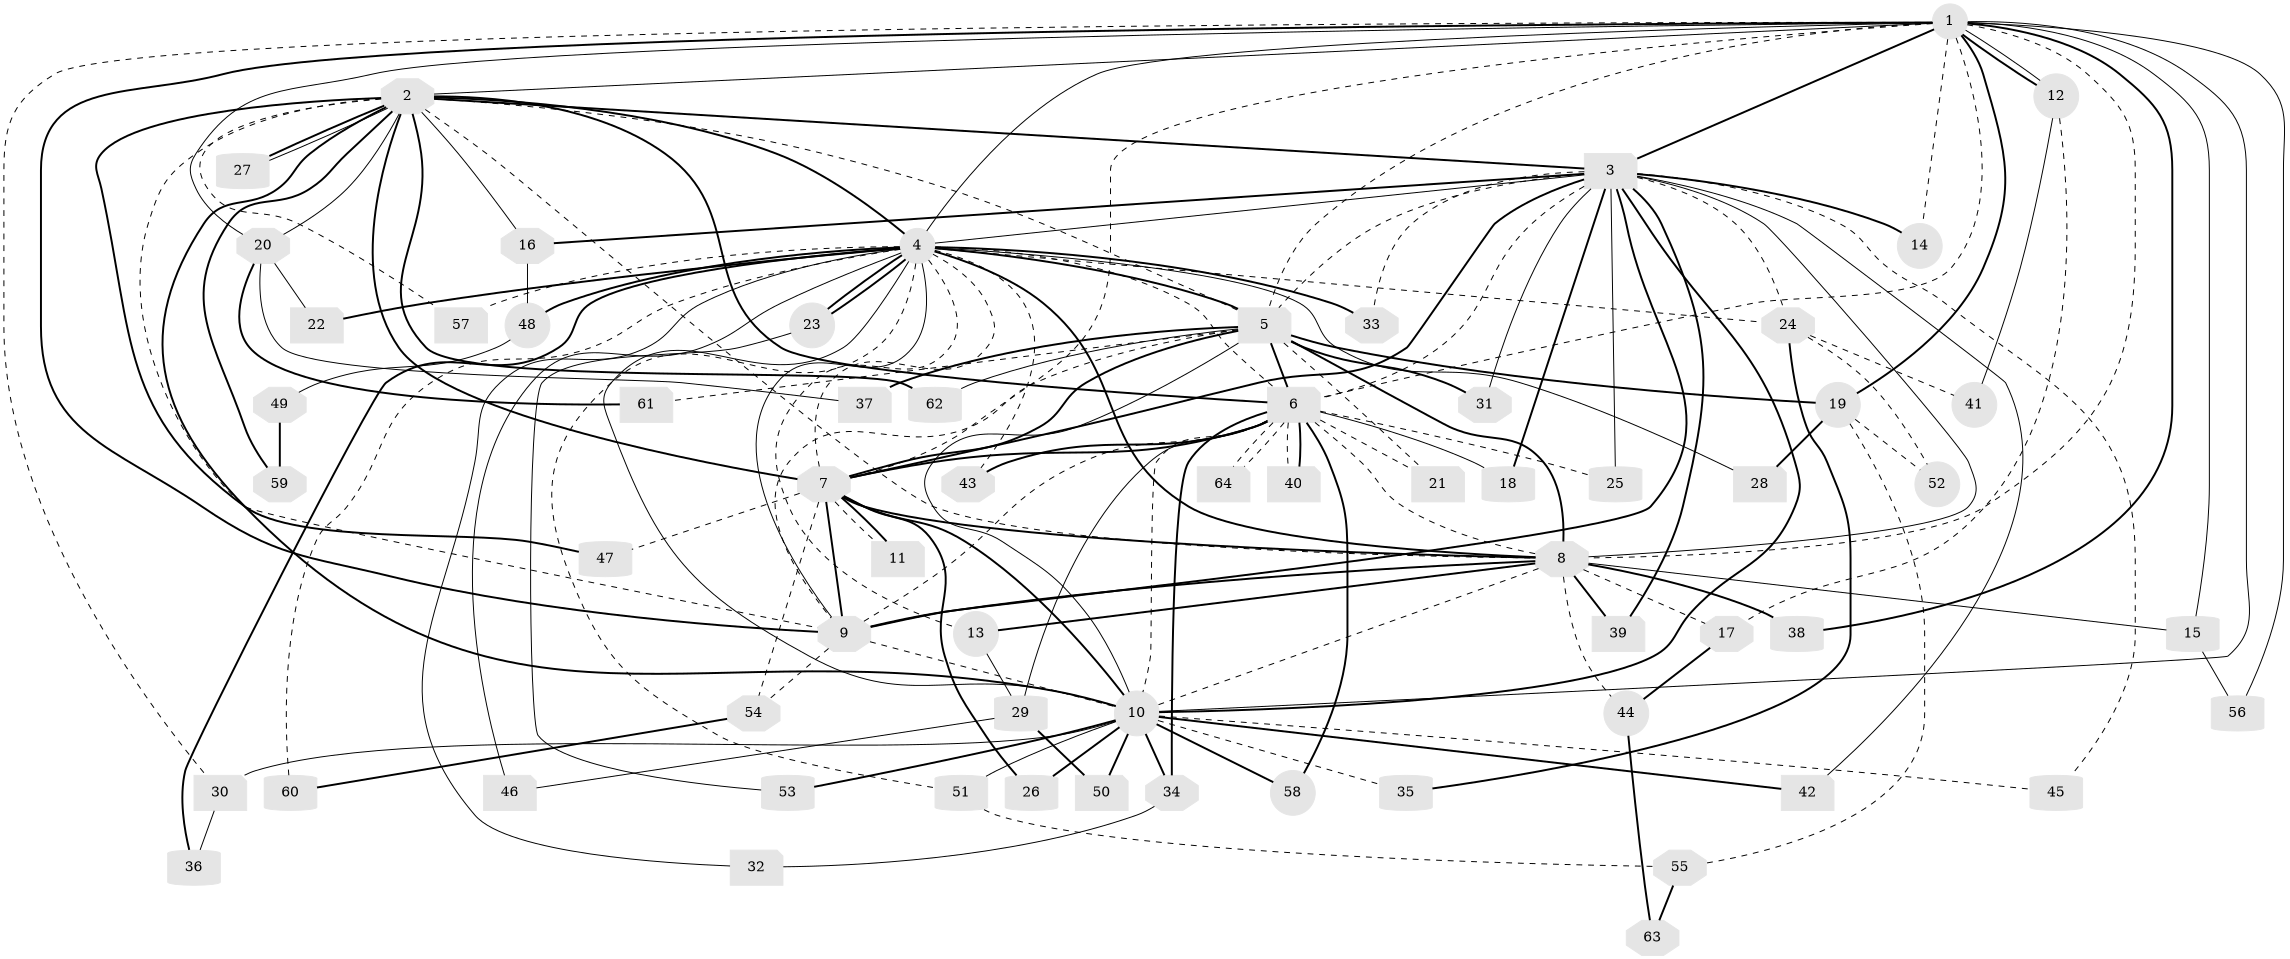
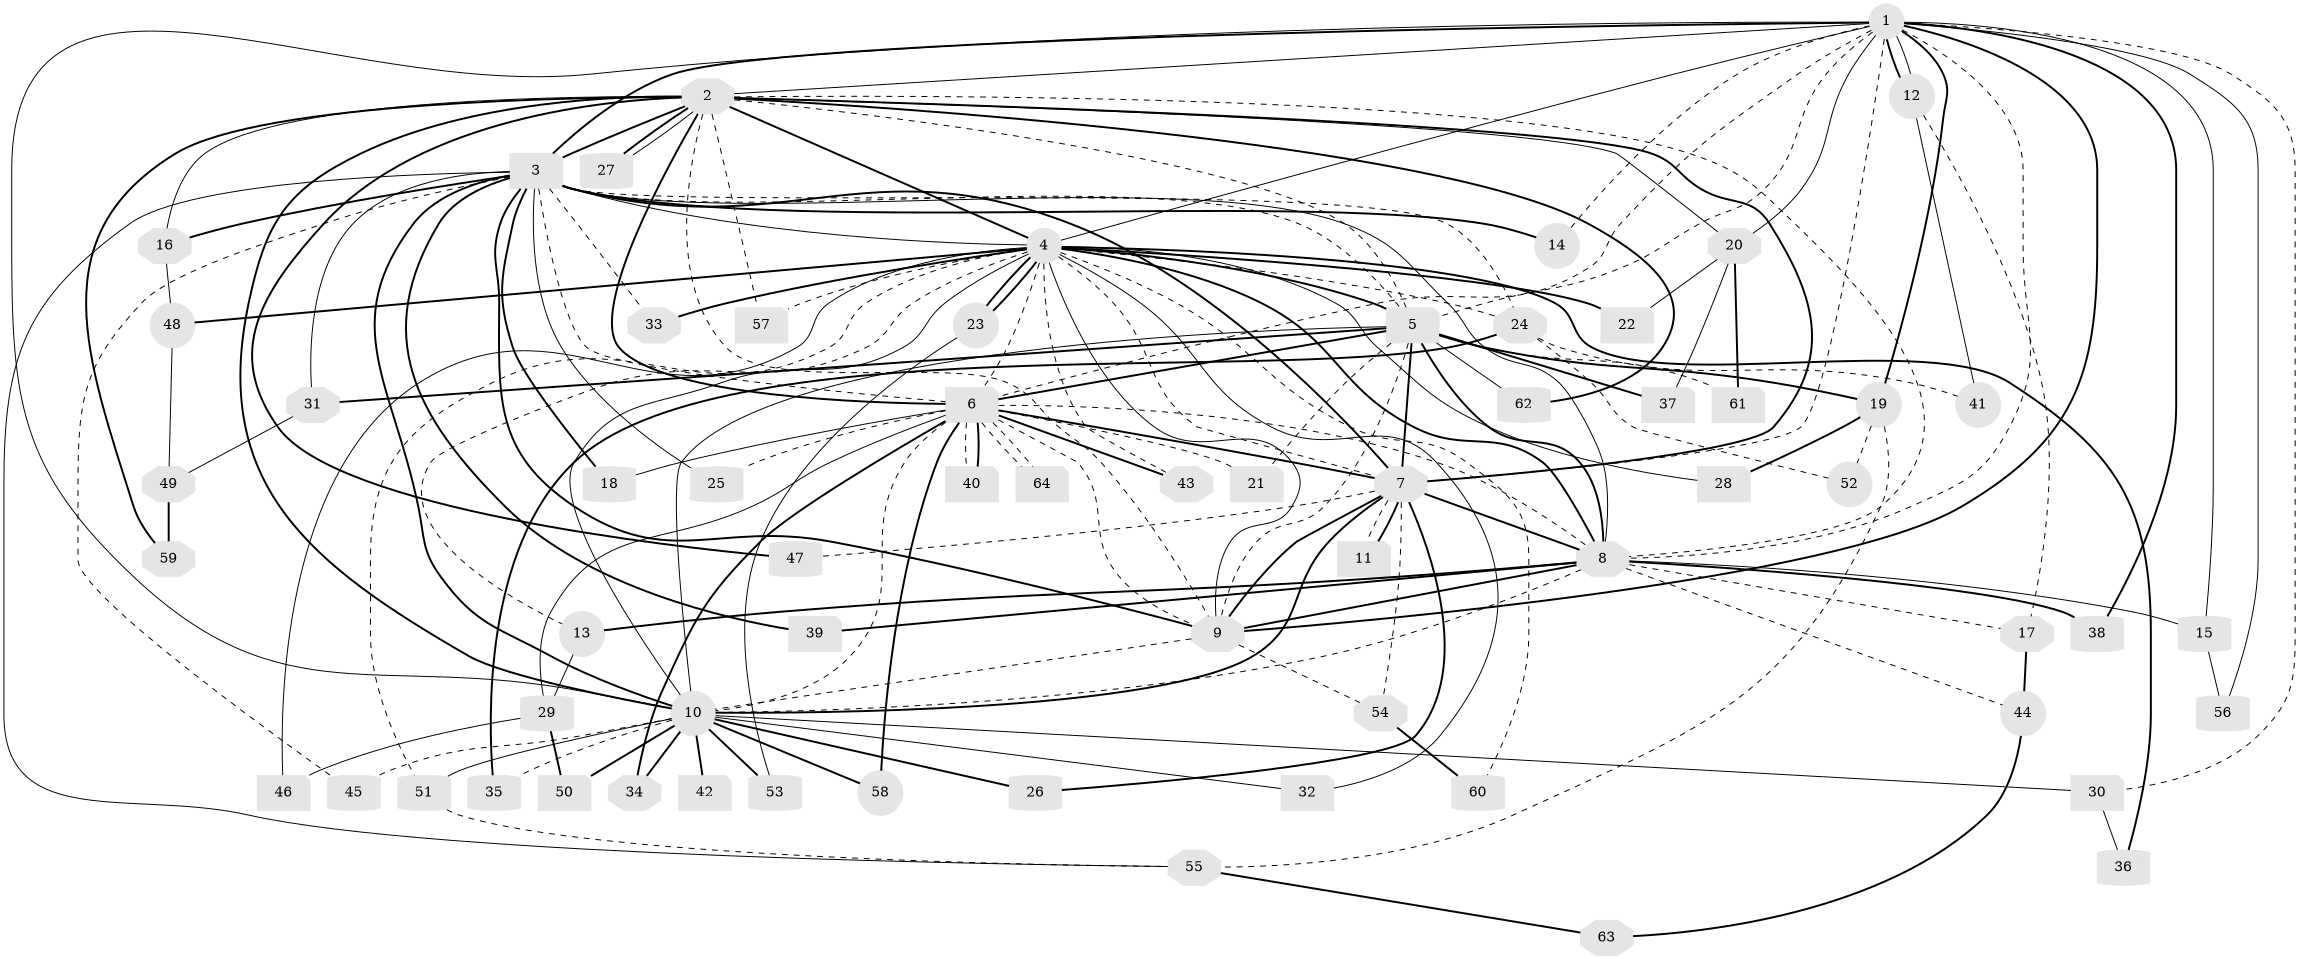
(2010, 397) -> (101, 801)
none -> (241, 445)
(972, 853) -> (998, 753)
